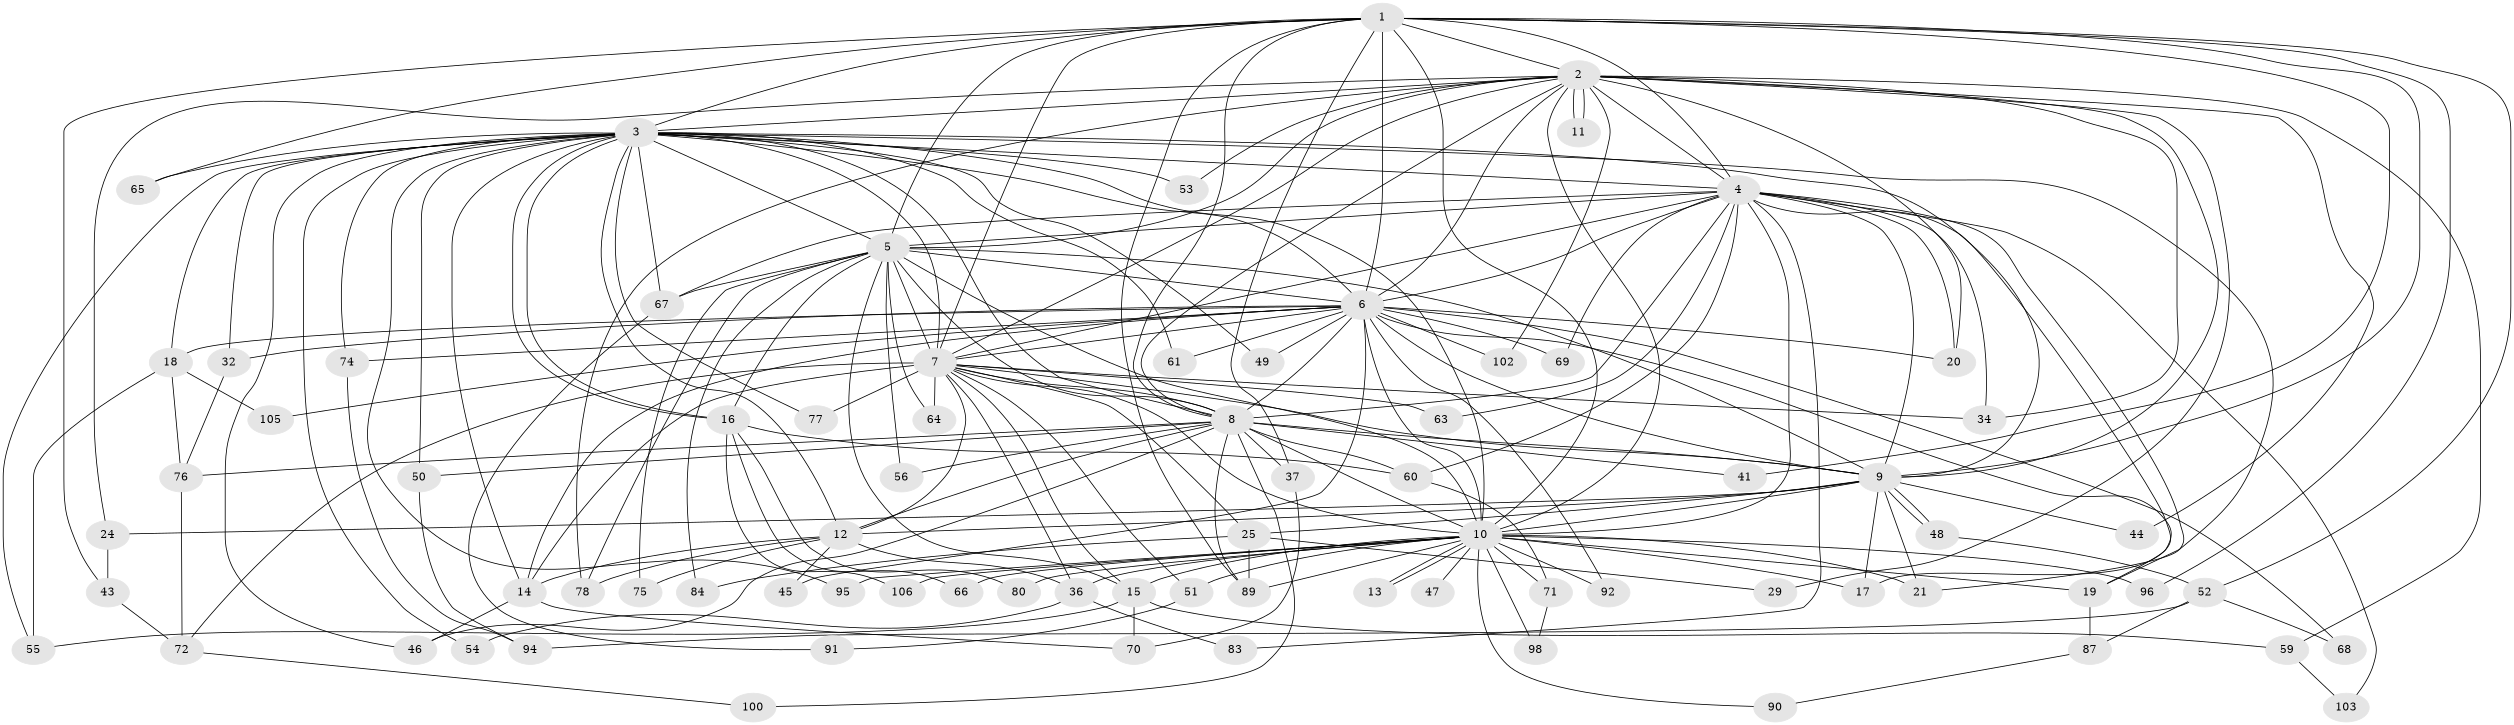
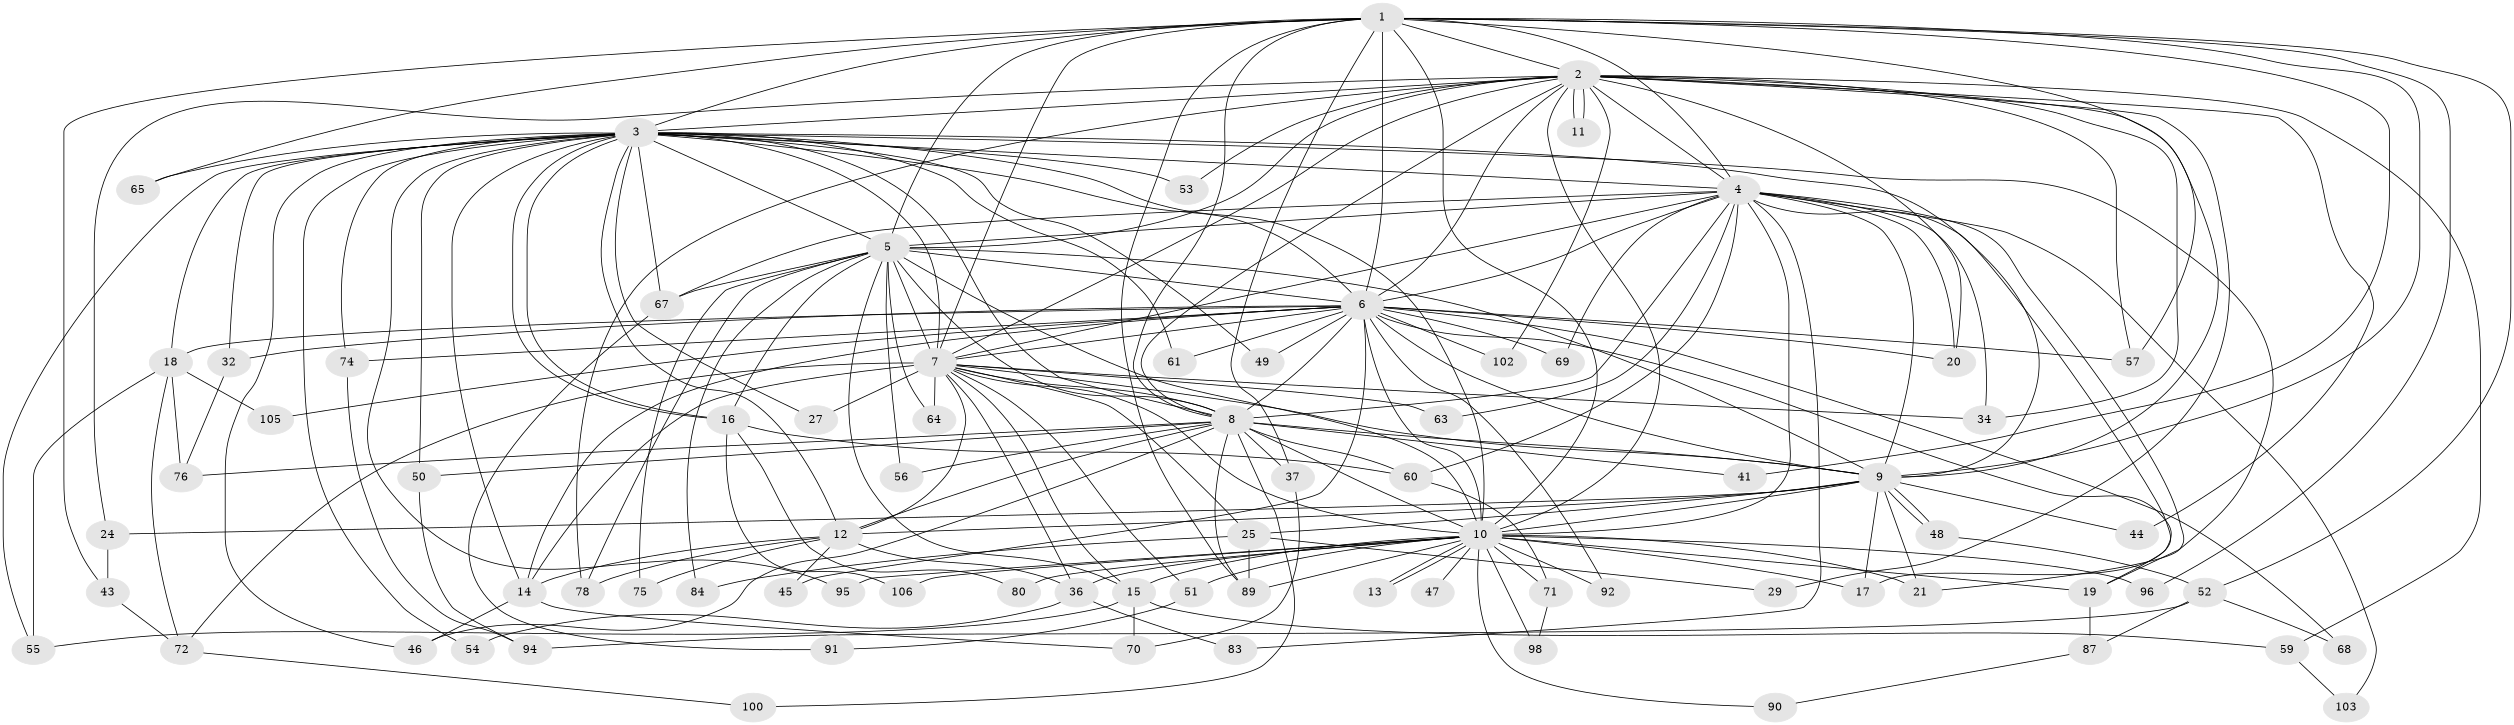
none -> (2133, 363)
(816, 420) -> (816, 420)
(182, 564) -> (152, 507)
(962, 593) -> none
